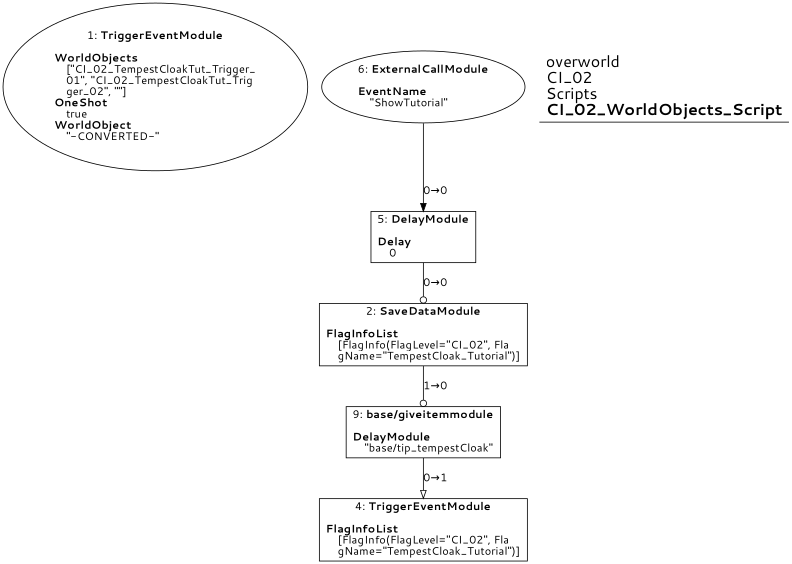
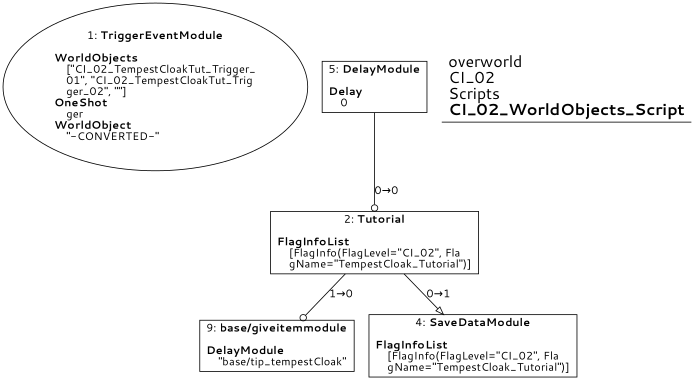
(423, 87) -> none
(71, 114) -> (69, 114)
(430, 311) -> (381, 219)
(423, 474) -> (421, 291)
(430, 507) -> (480, 323)
